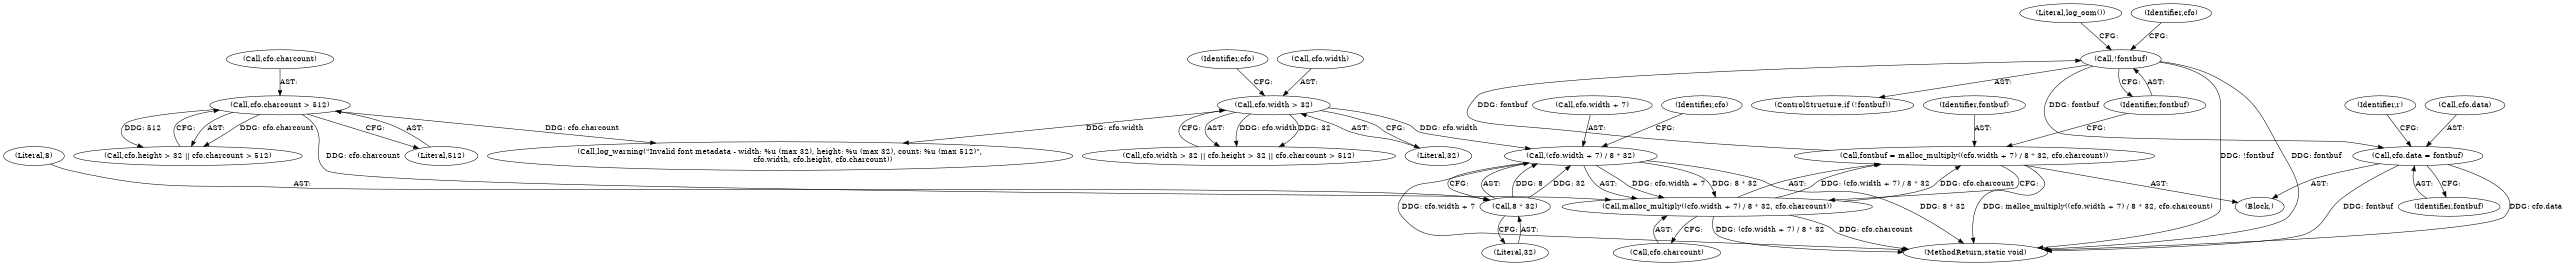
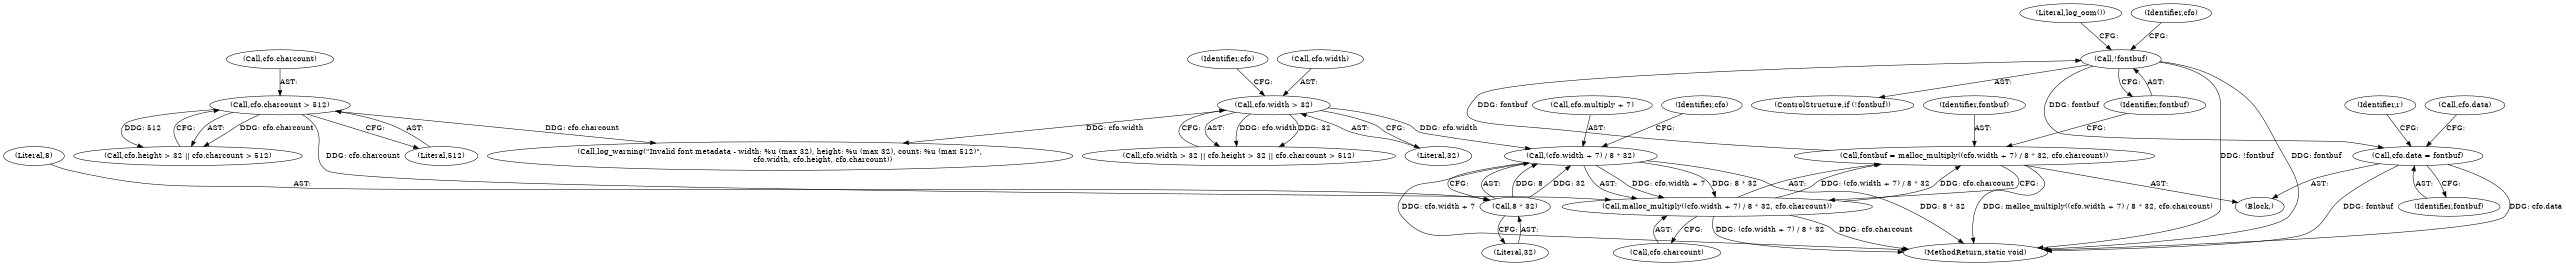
(1592, 105) -> (1592, 105)
(2457, 128) -> (2457, 128)
